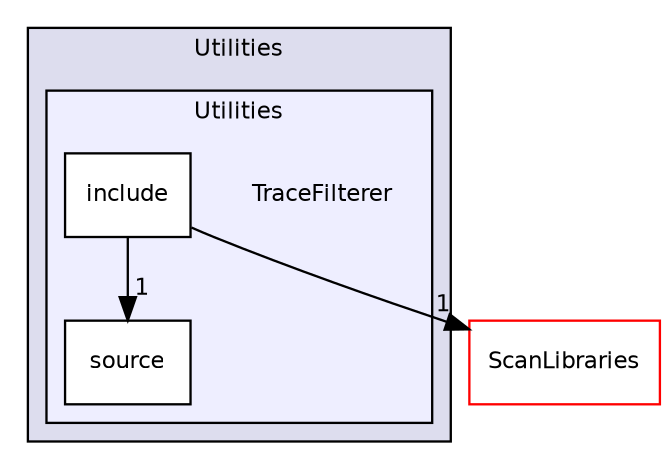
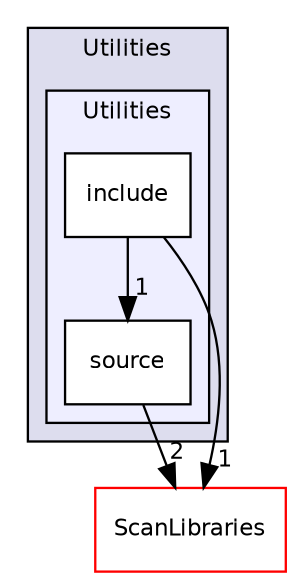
(323, 195) -> none
none -> (155, 435)
